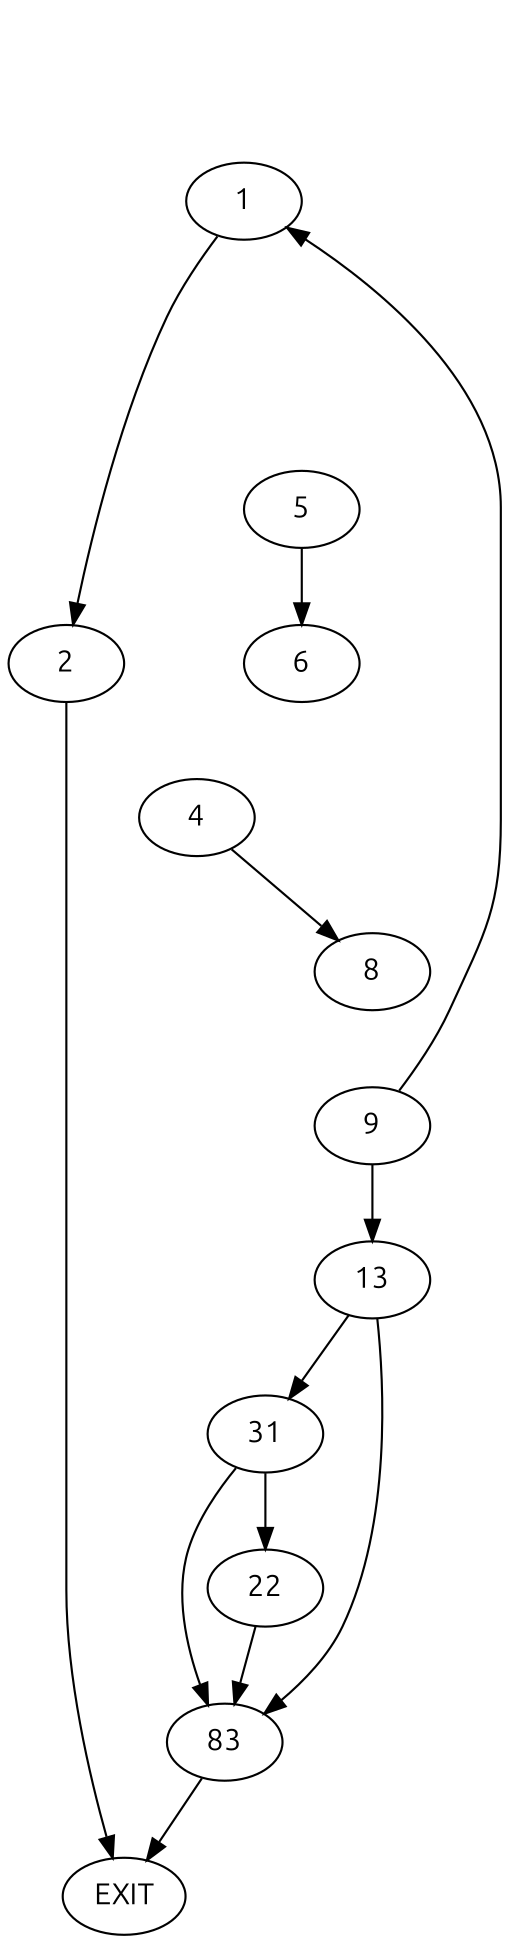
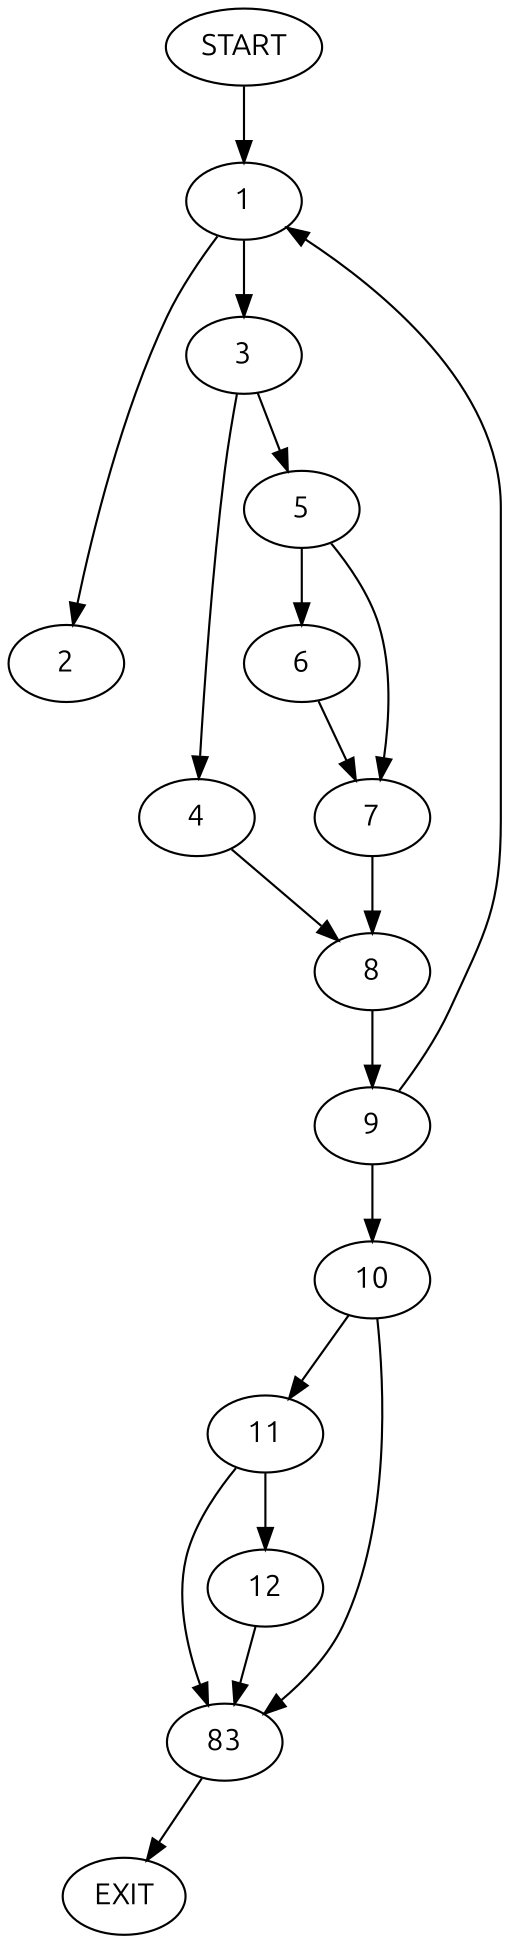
none -> (244, 47)
none -> (244, 355)
none -> (372, 818)
none -> (372, 1038)
(66, 1271) -> none
(372, 1280) -> (372, 1280)
(265, 1434) -> (265, 1434)
(265, 1588) -> (265, 1588)
